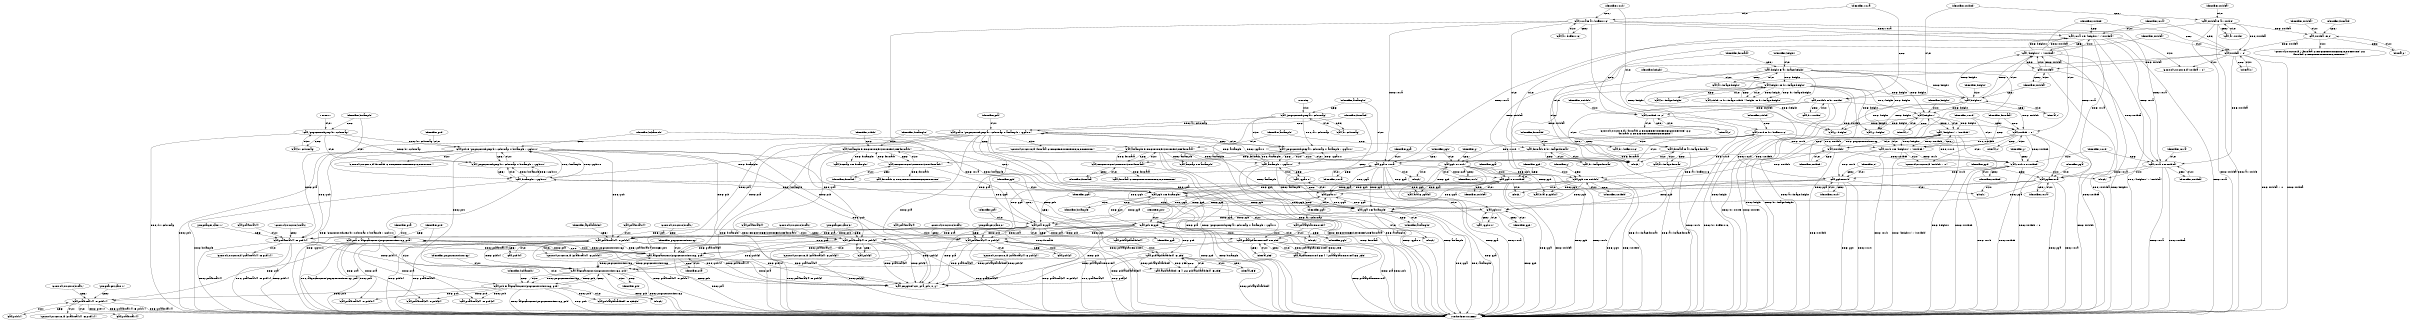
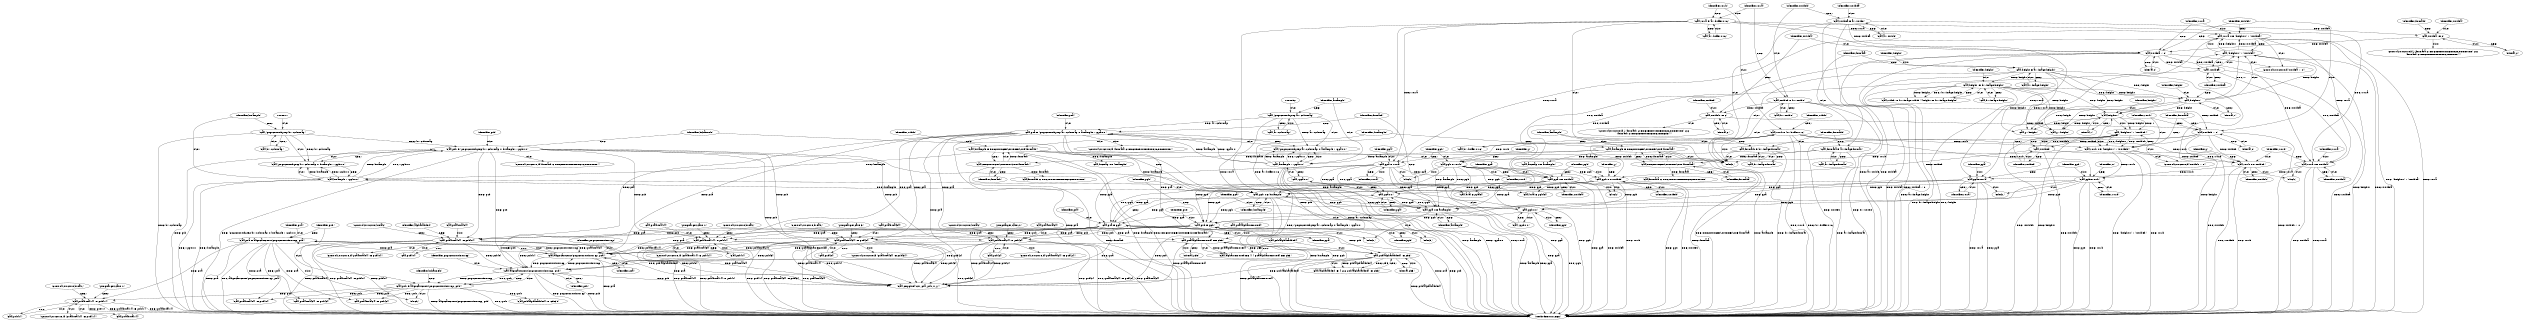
(1862, 141) -> (2034, 141)
none -> (738, 256)
